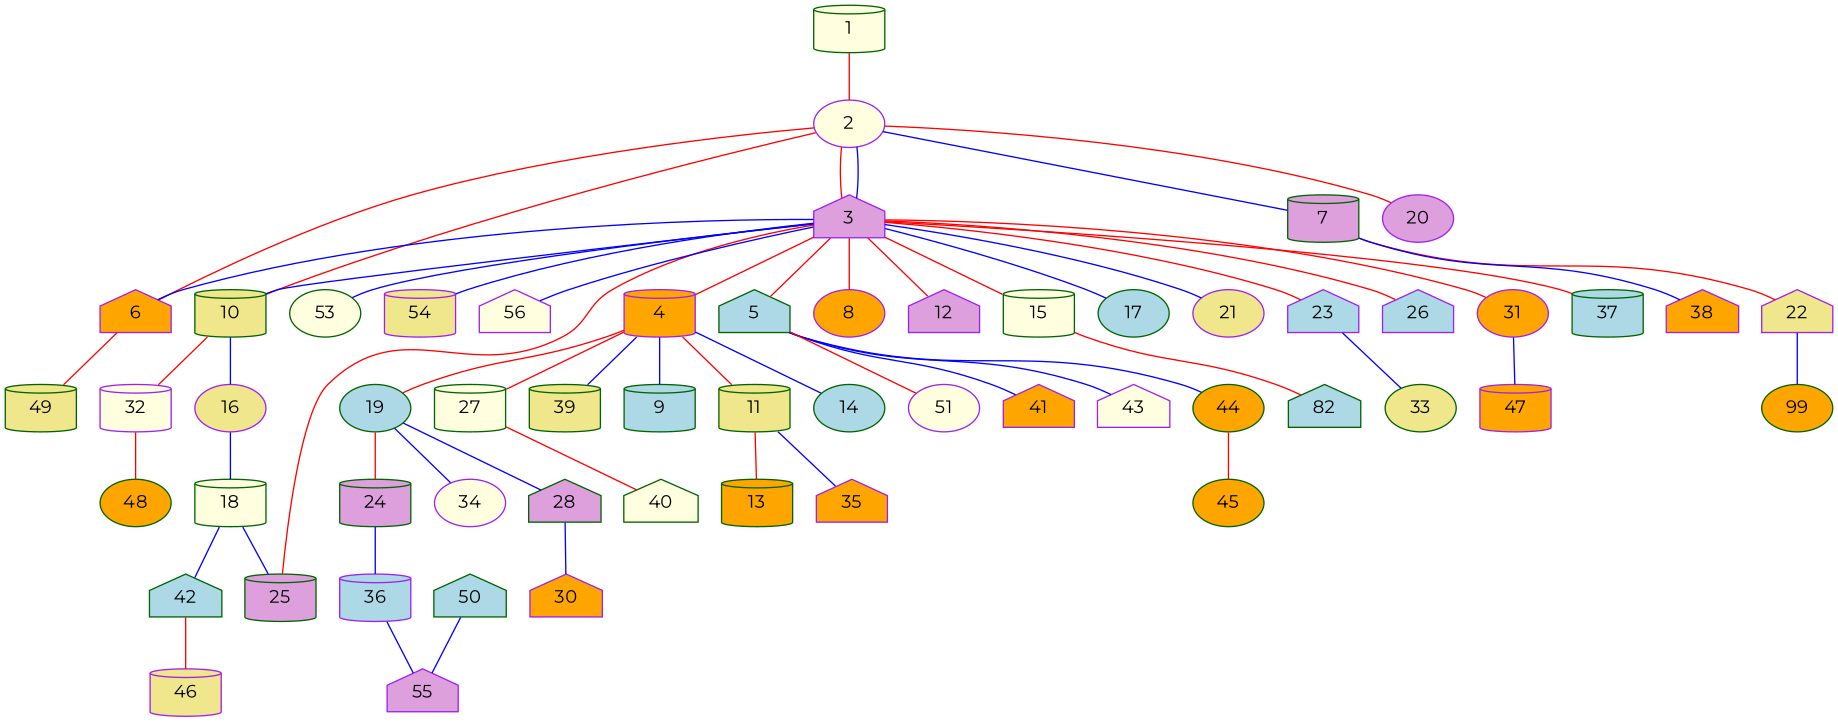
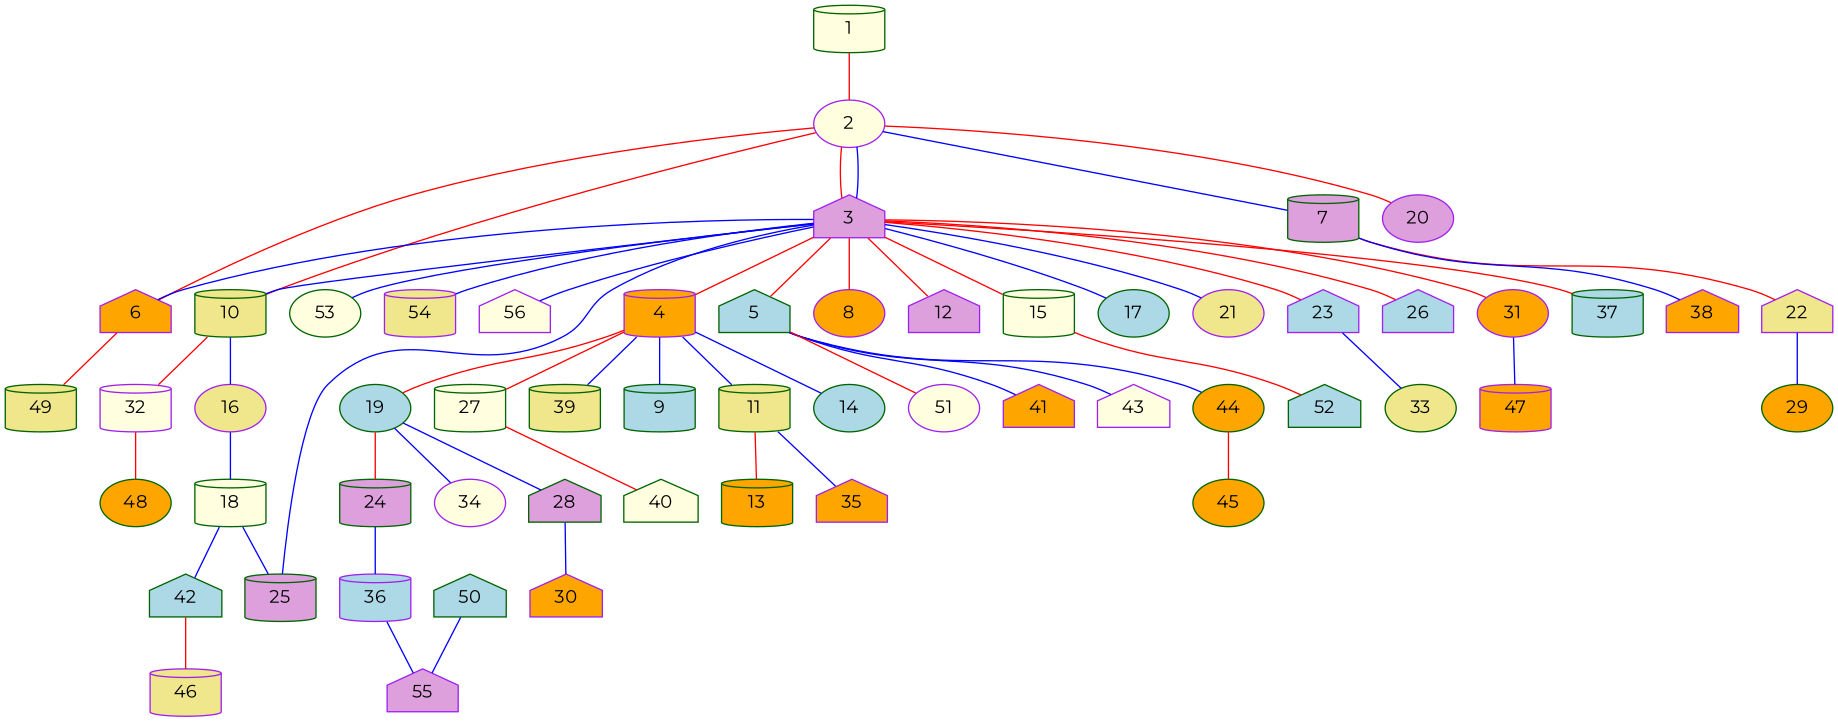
(484, 354) -> (484, 354)
(707, 361) -> (707, 361)
(1325, 408) -> (1325, 408)
(1797, 408) -> (1797, 408)
